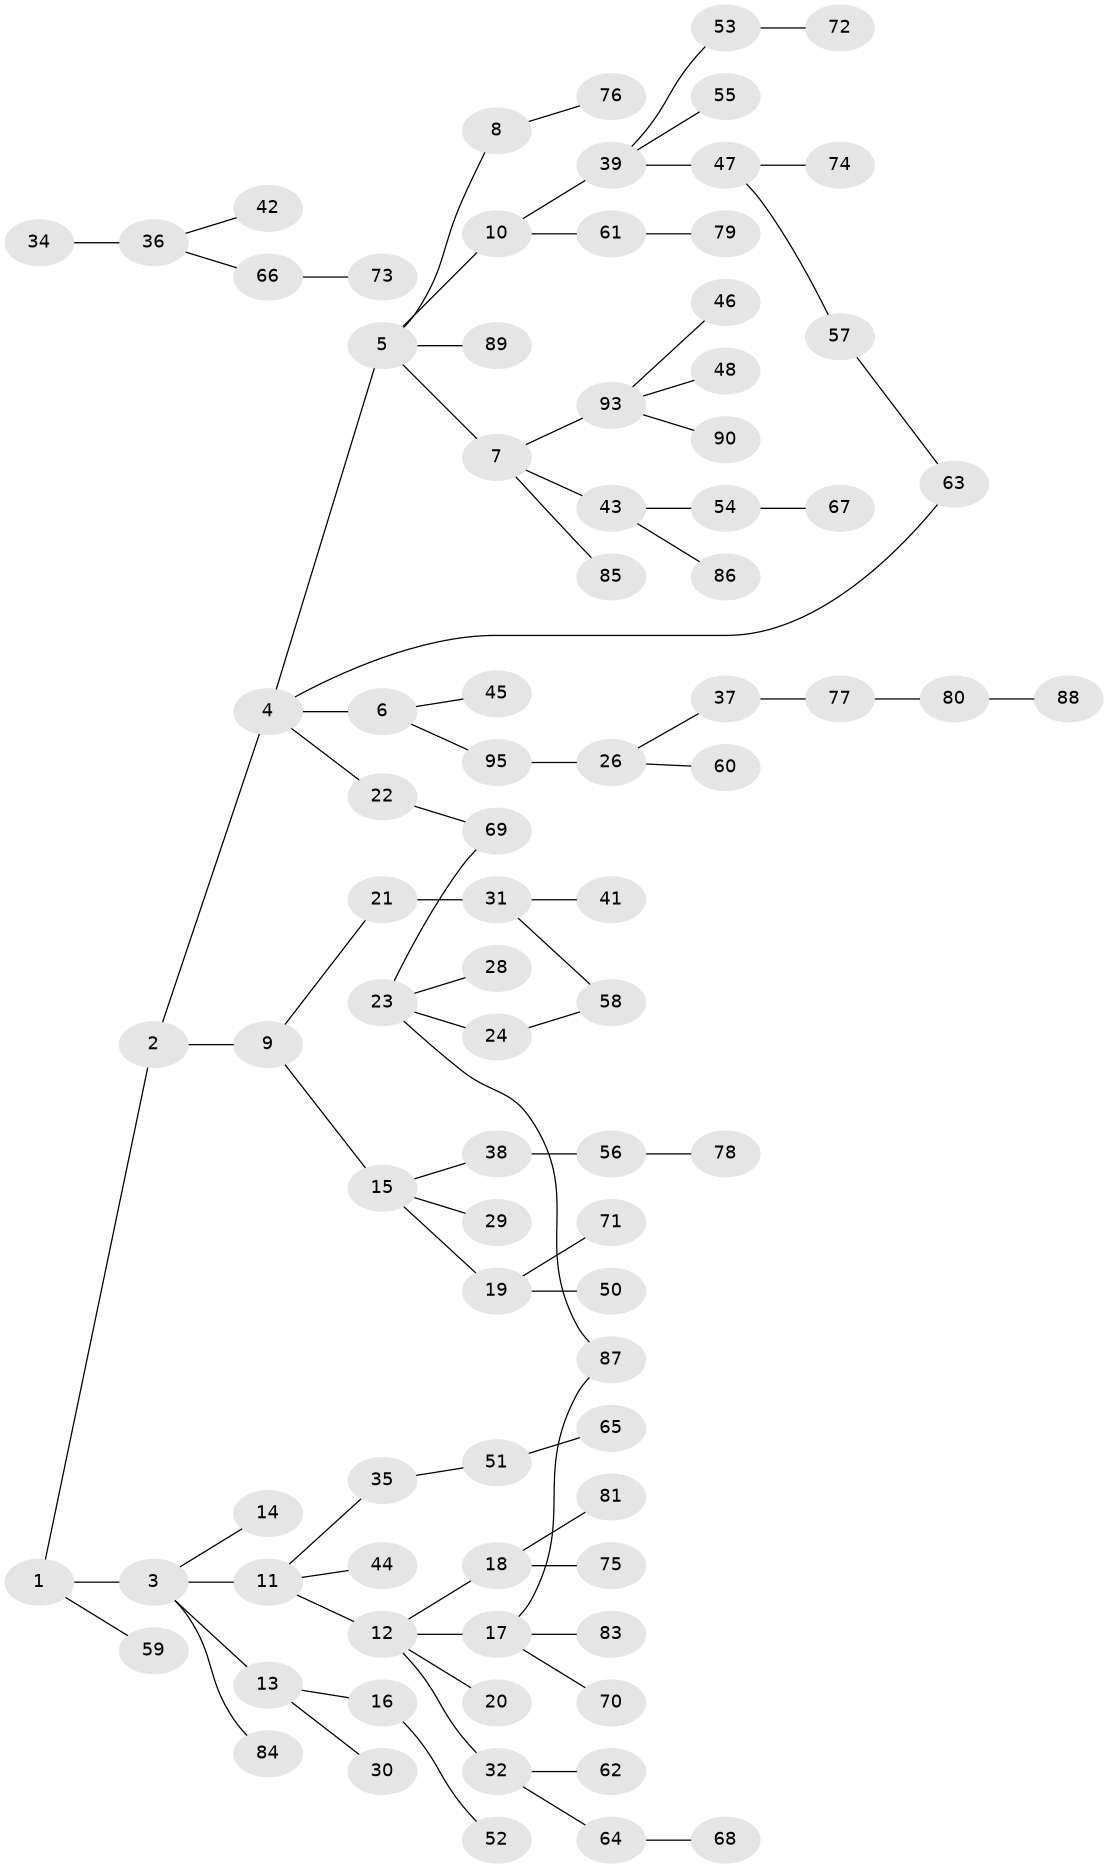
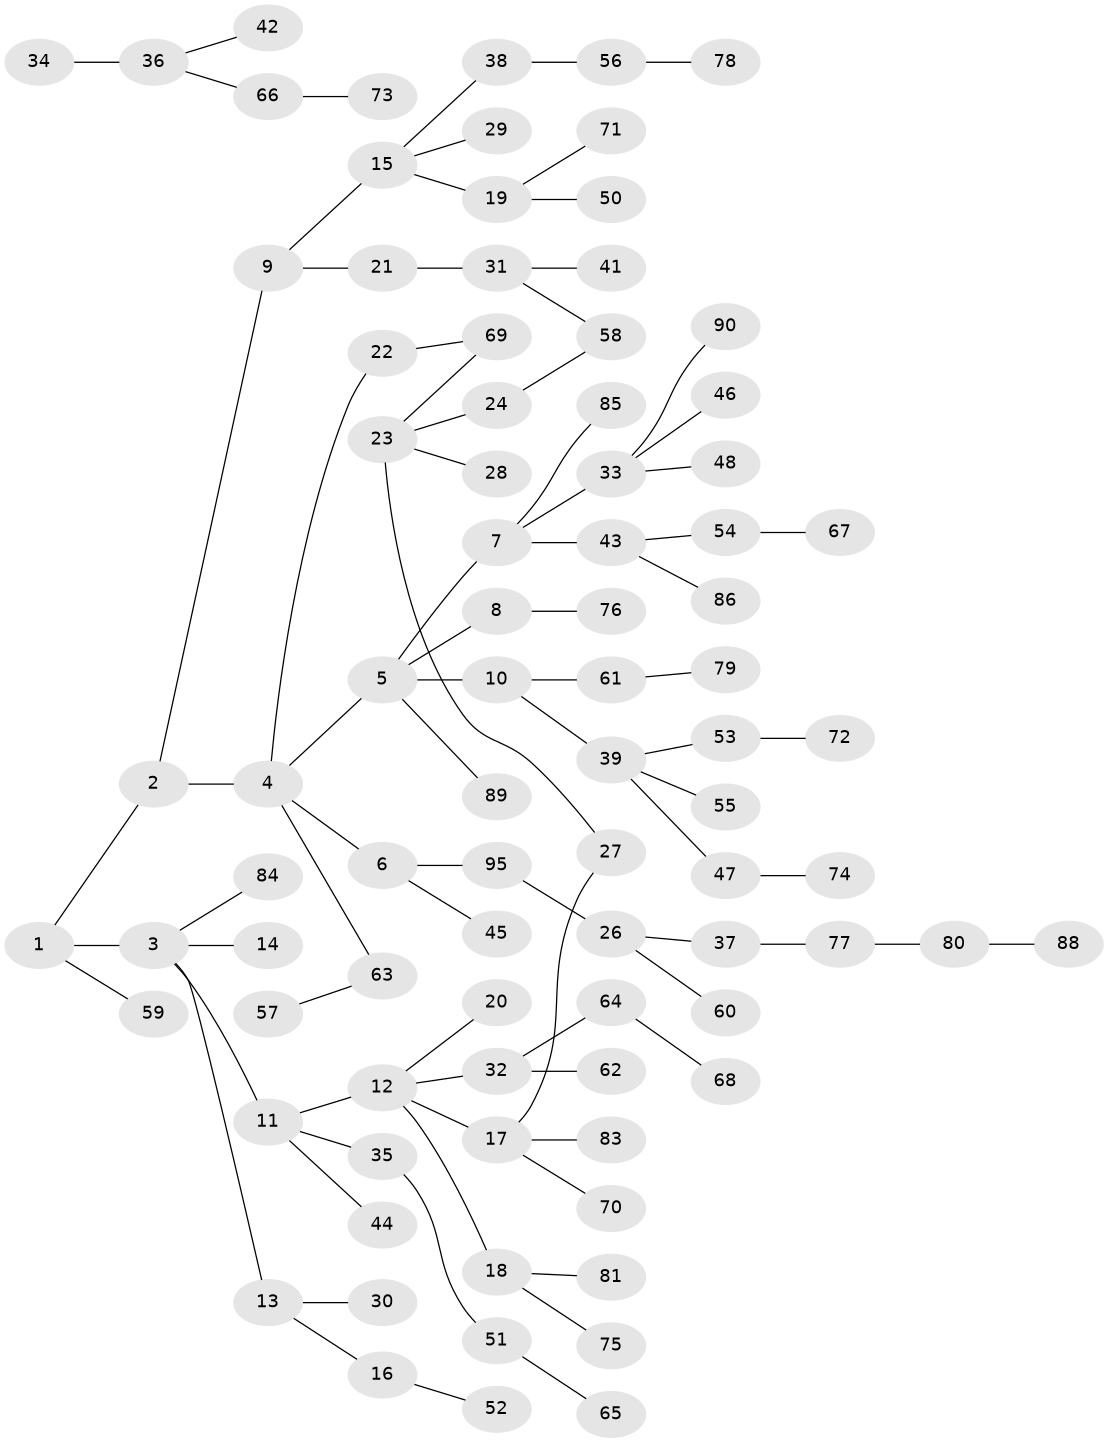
(791, 247) -> none
(611, 405) -> (611, 474)
(611, 1360) -> (611, 853)
